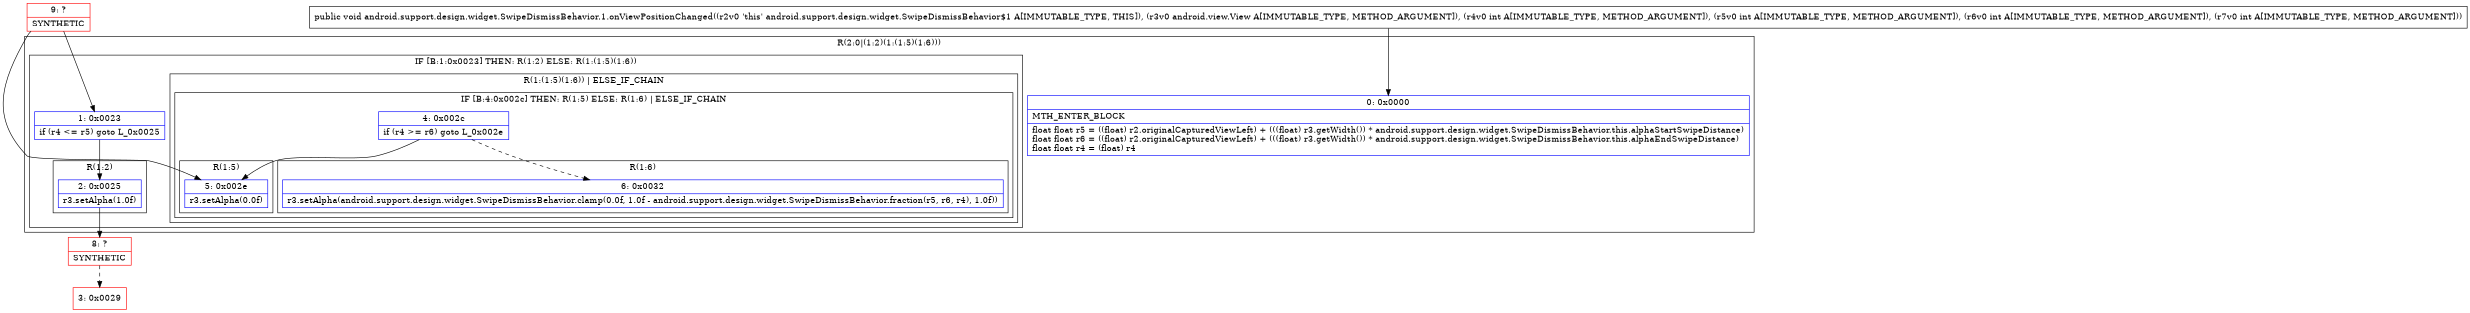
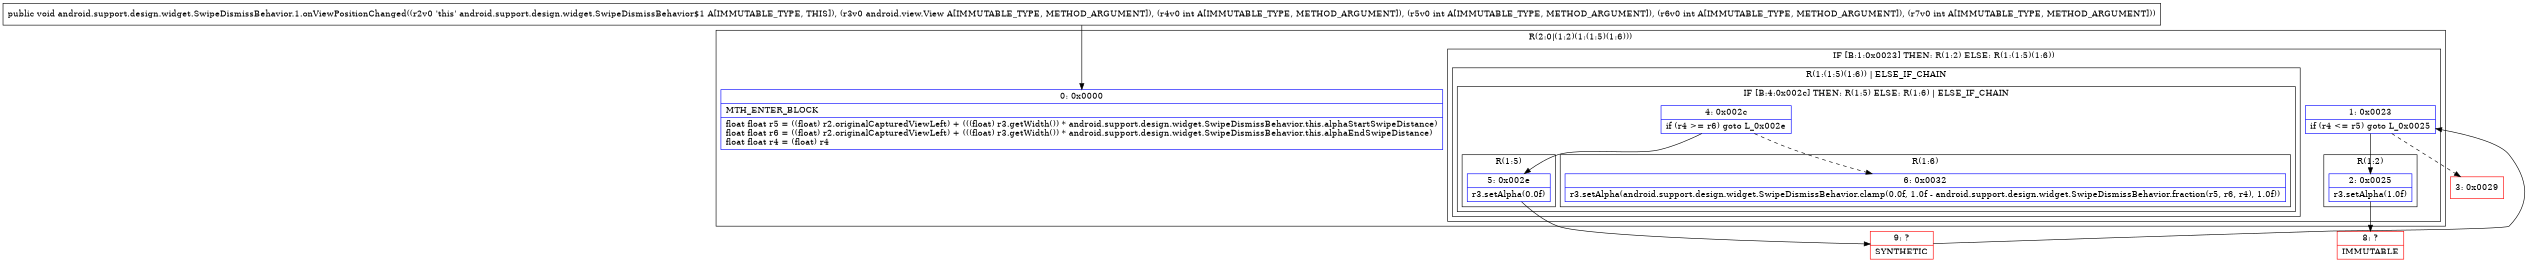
(44, 158) -> (1689, 238)
(100, 258) -> (2370, 252)
(100, 273) -> (2423, 154)
